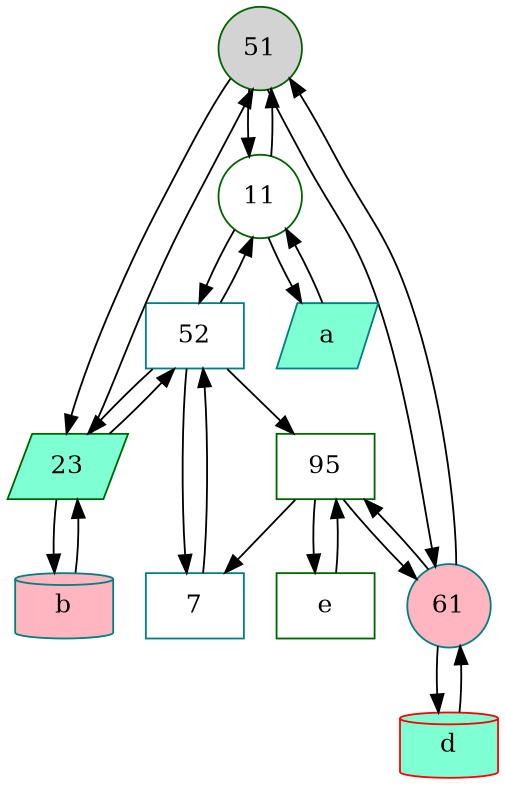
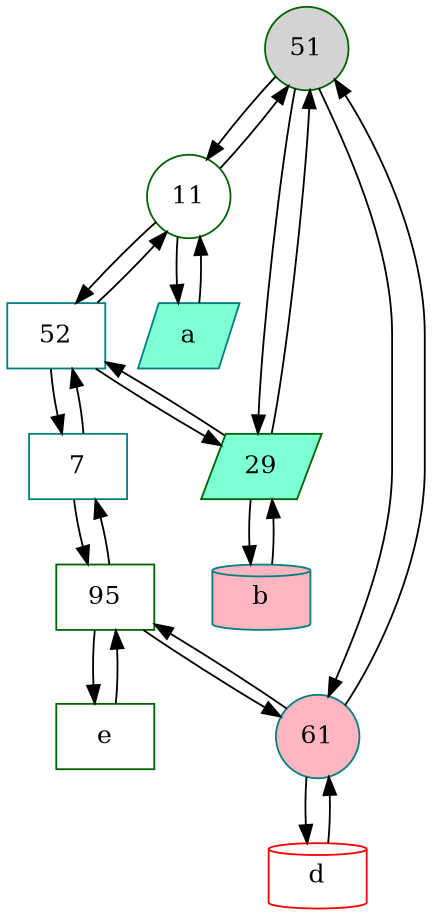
(254, 395) -> (78, 523)
(68, 467) -> (261, 467)
(449, 745) -> (318, 876)
